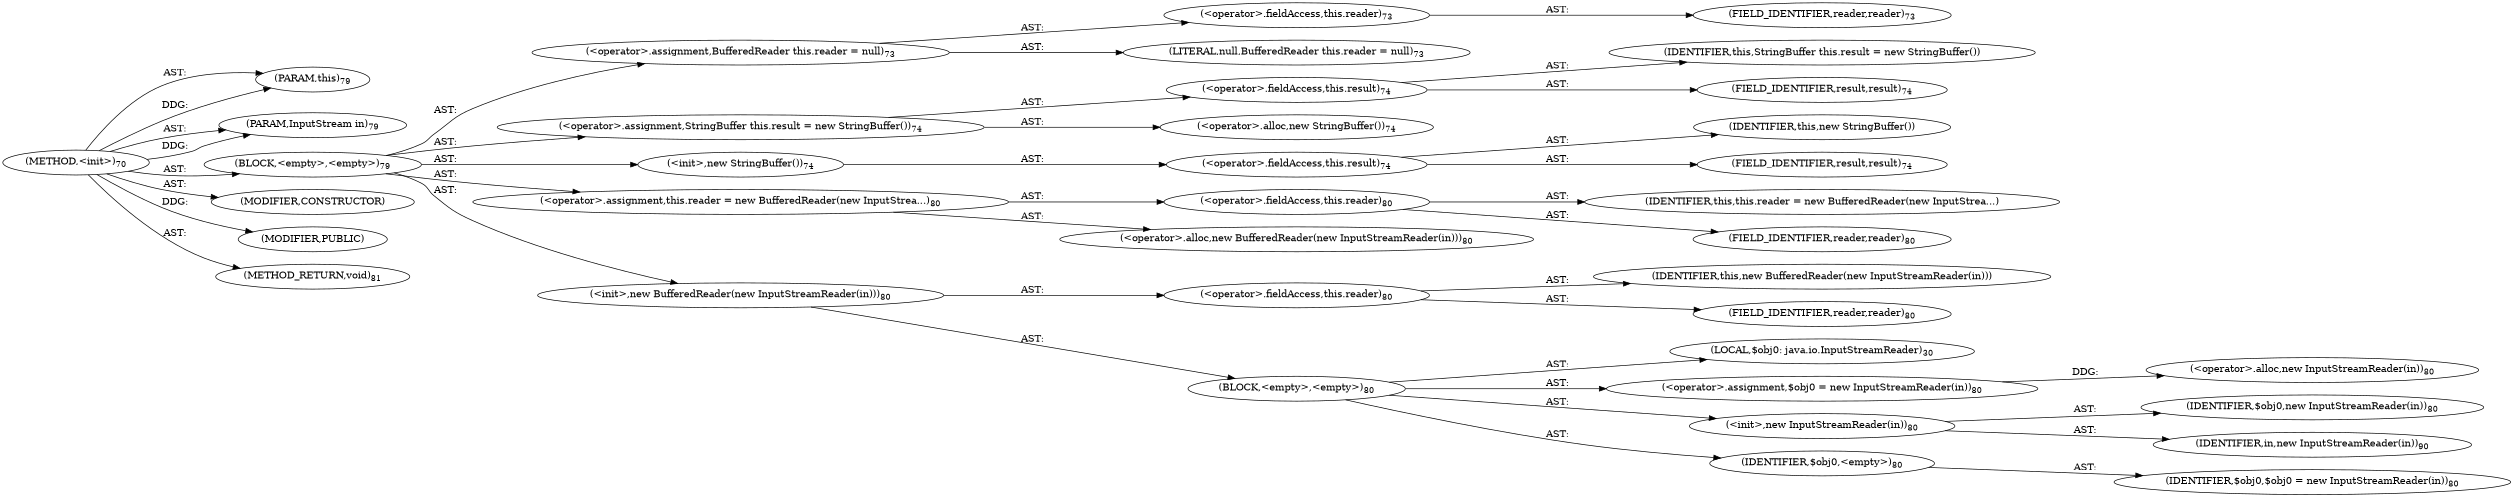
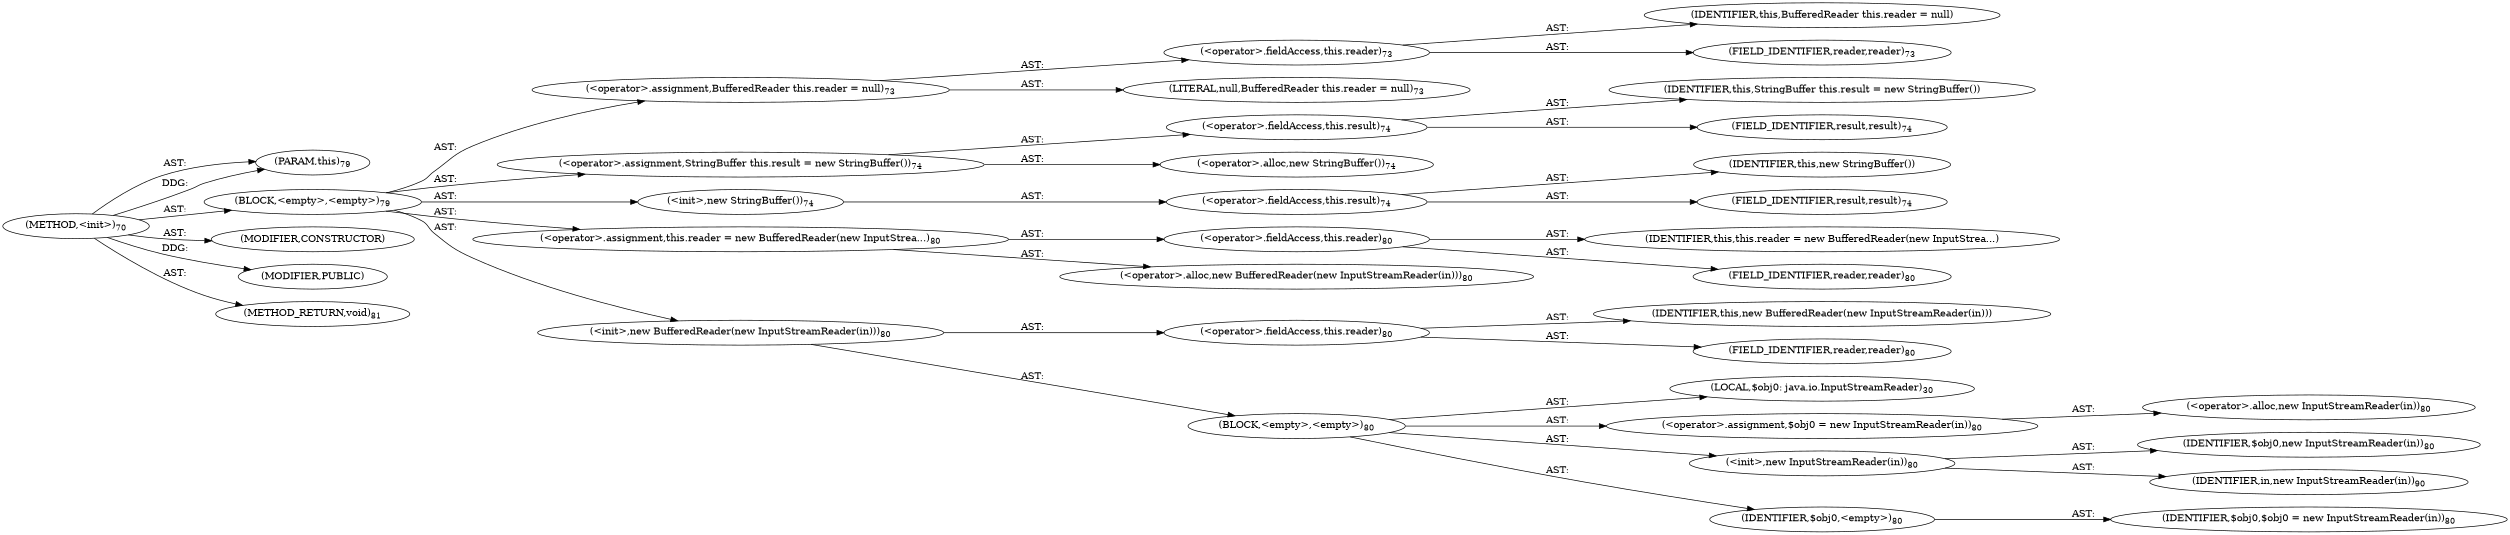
none -> (1822, 15)
(313, 125) -> none
(2087, 372) -> (2085, 410)
